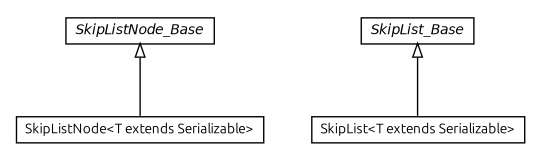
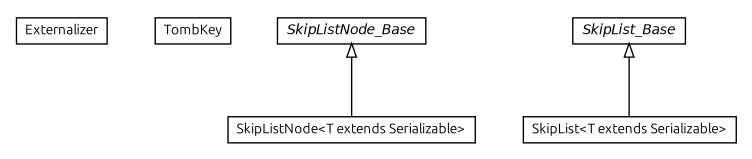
none -> (62, 30)
none -> (192, 30)
